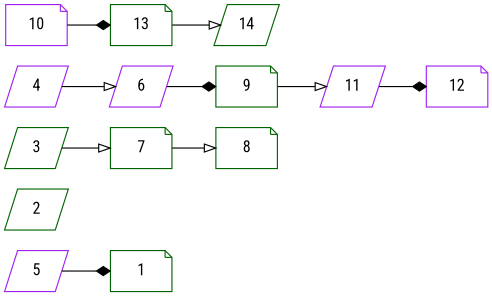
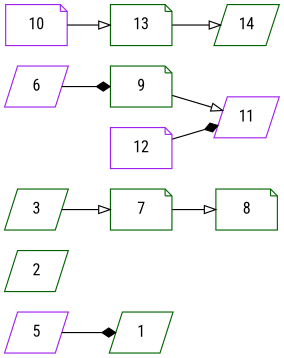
(82, 25) -> (83, 25)
(36, 87) -> none
(396, 87) -> (188, 134)
(141, 271) -> (141, 333)
